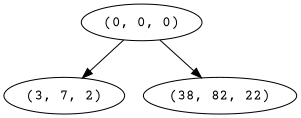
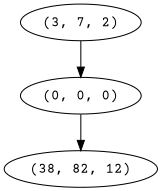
(107, 55) -> (81, 54)
(220, 96) -> (81, 169)
